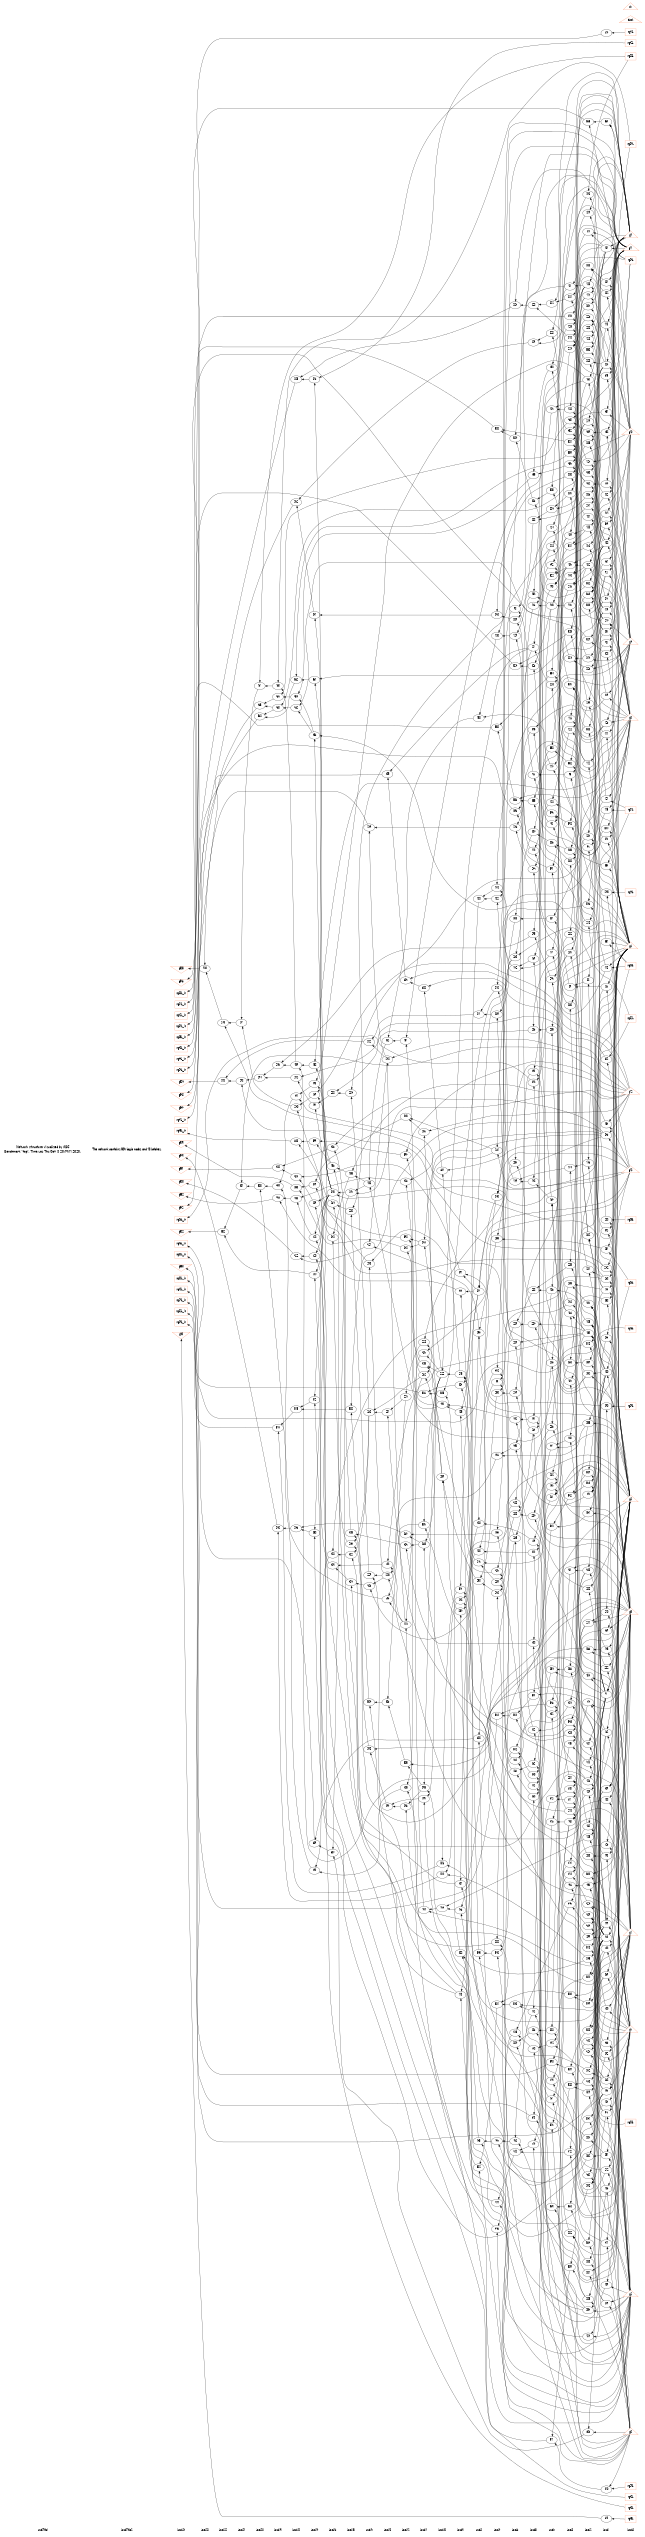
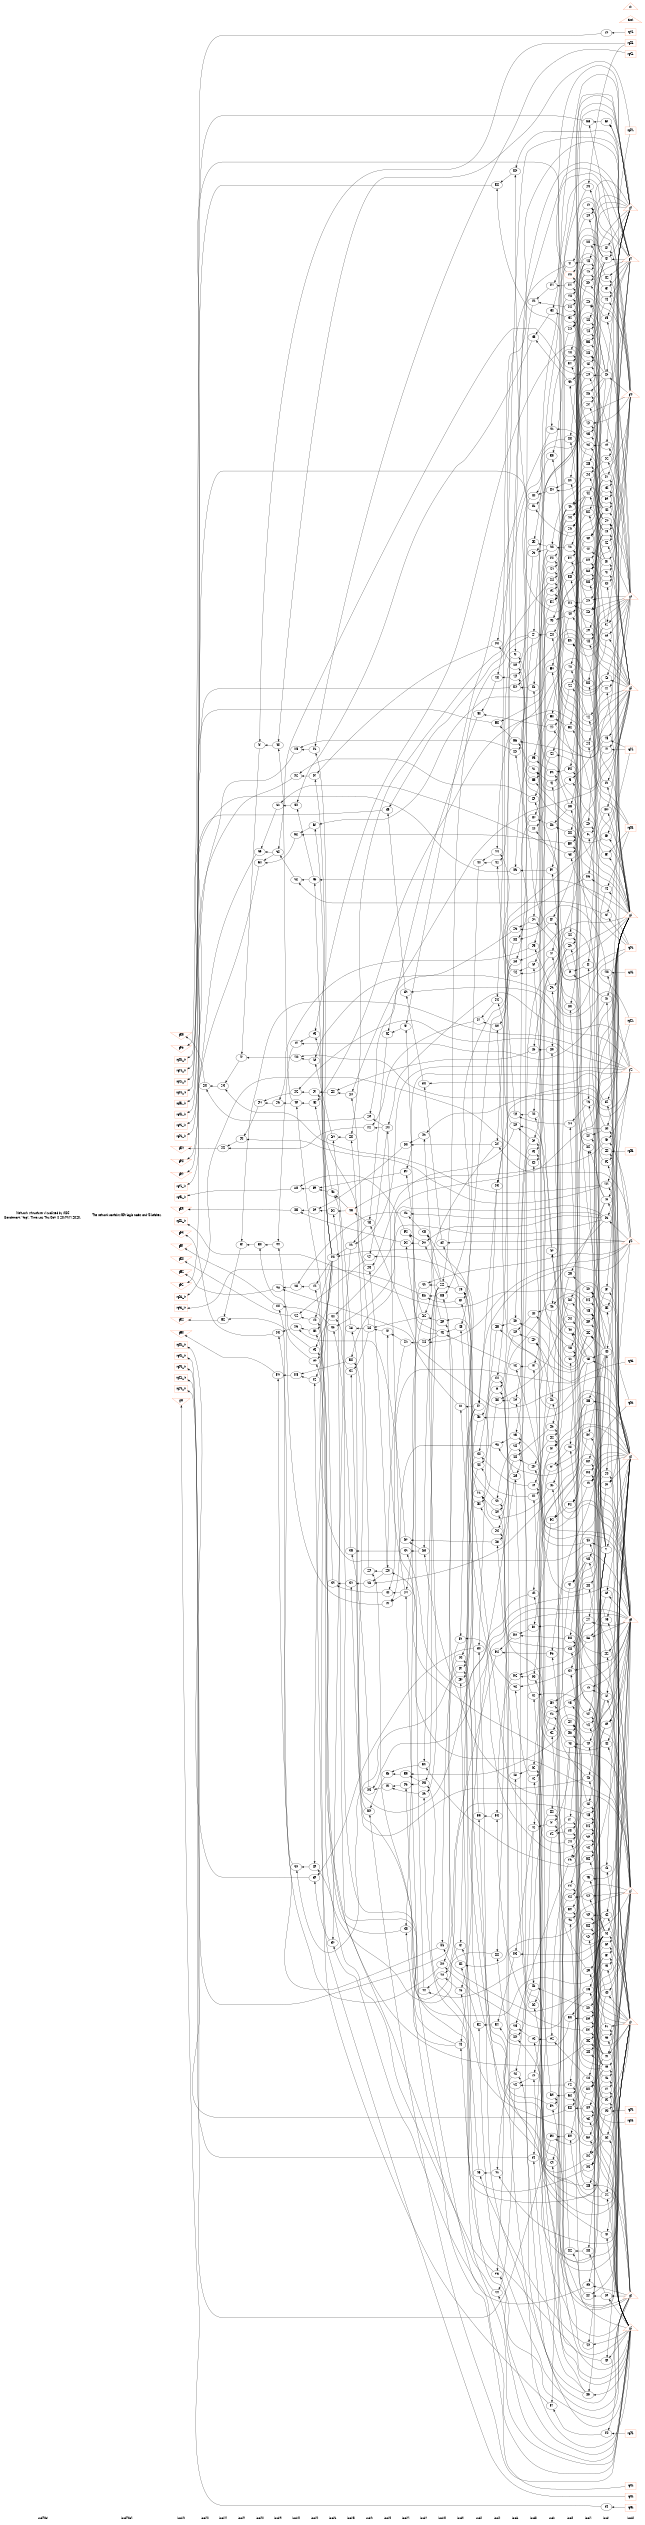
(570, 316) -> (570, 275)
(351, 1174) -> (351, 1211)
(619, 1652) -> (609, 1661)
